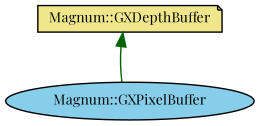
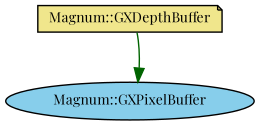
(121, 64) -> (139, 50)
